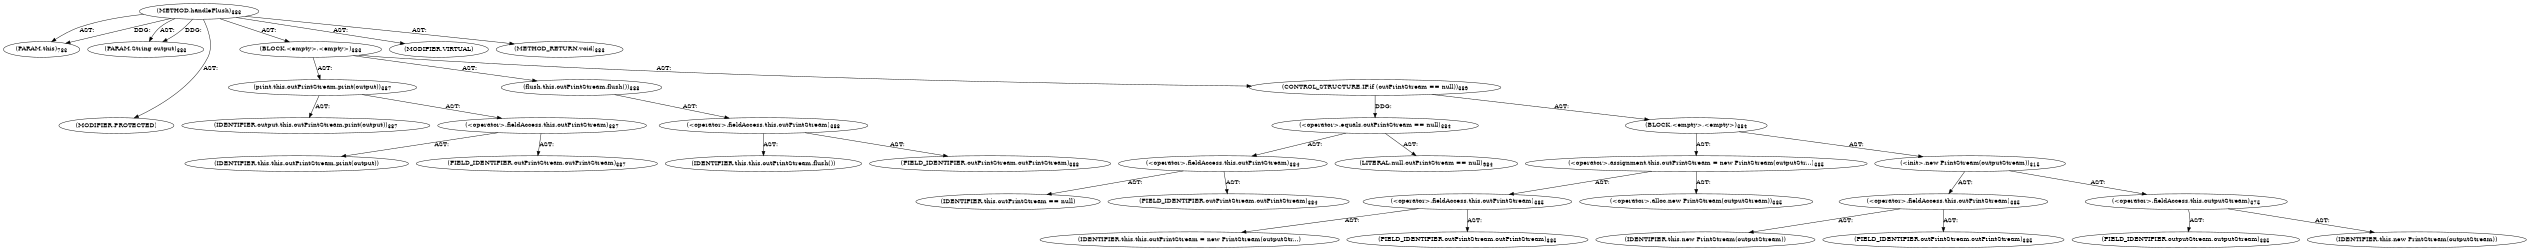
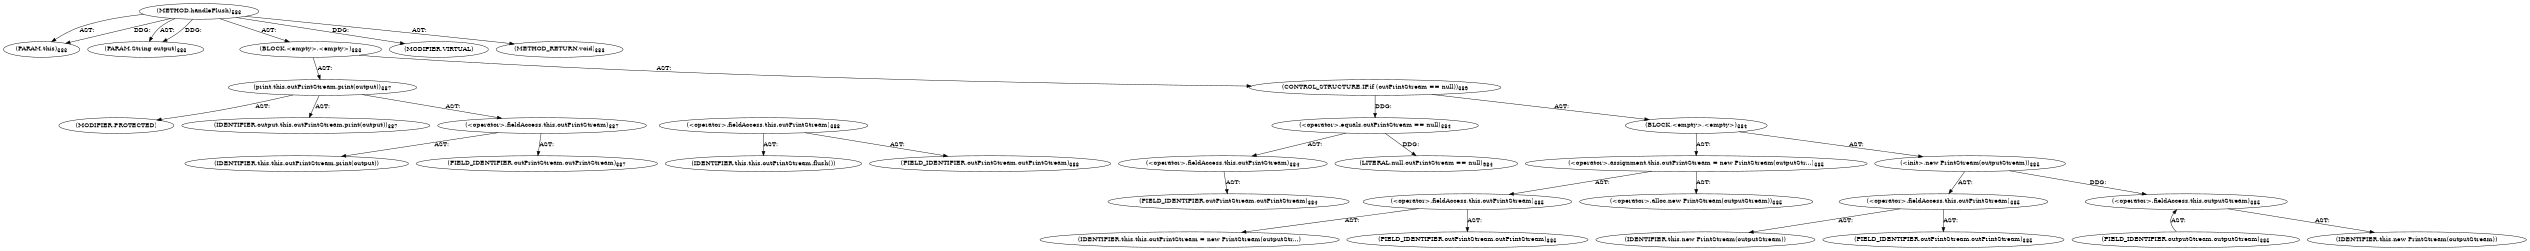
(237, 11) -> (237, 11)
(342, 30) -> (342, 30)
(62, 49) -> (62, 49)
(192, 79) -> (227, 109)
(581, 88) -> none
(1412, 145) -> (1412, 145)
(2035, 163) -> (2035, 163)
(2099, 183) -> (2099, 183)
(2255, 201) -> (2255, 201)
(1008, 202) -> none
(2190, 218) -> (2171, 223)
